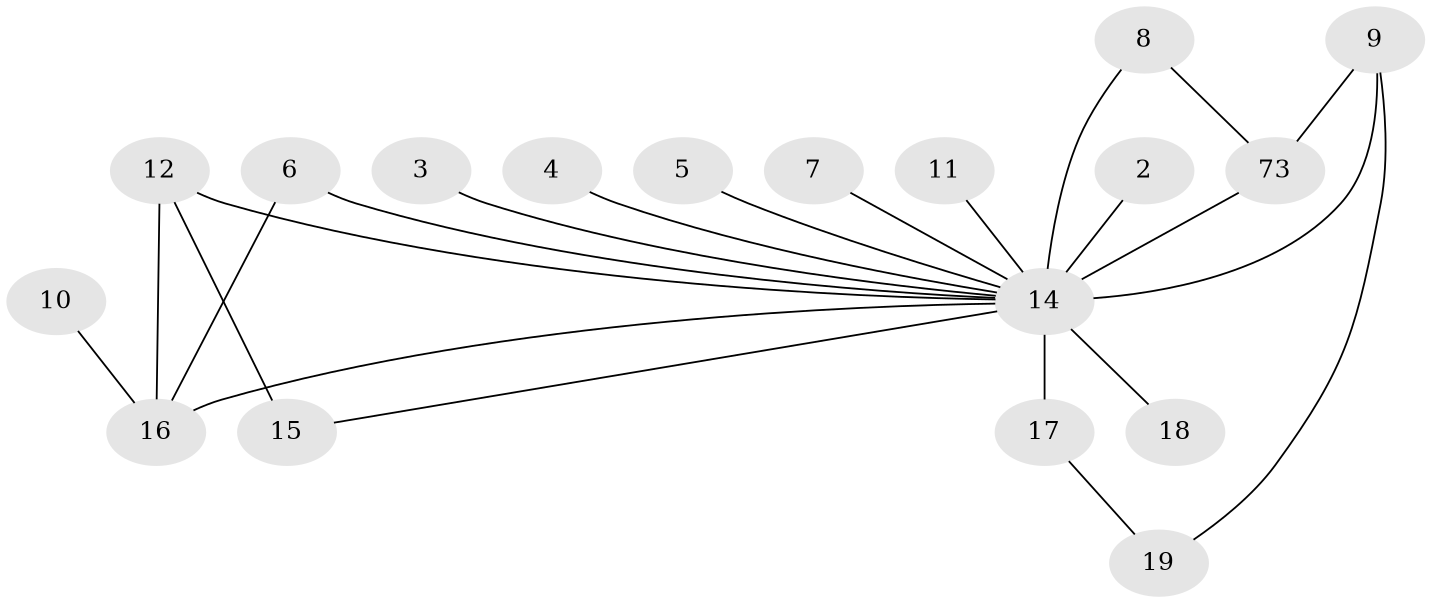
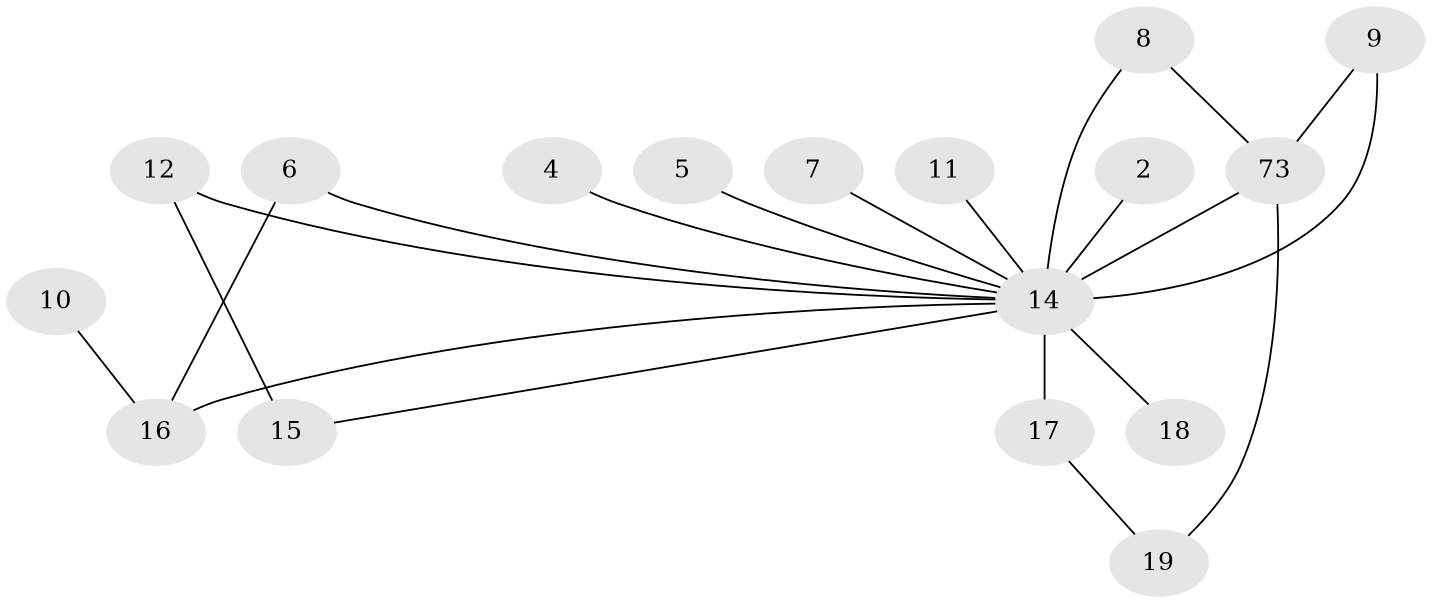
(421, 171) -> none
(158, 302) -> none
(1350, 332) -> (1266, 380)
